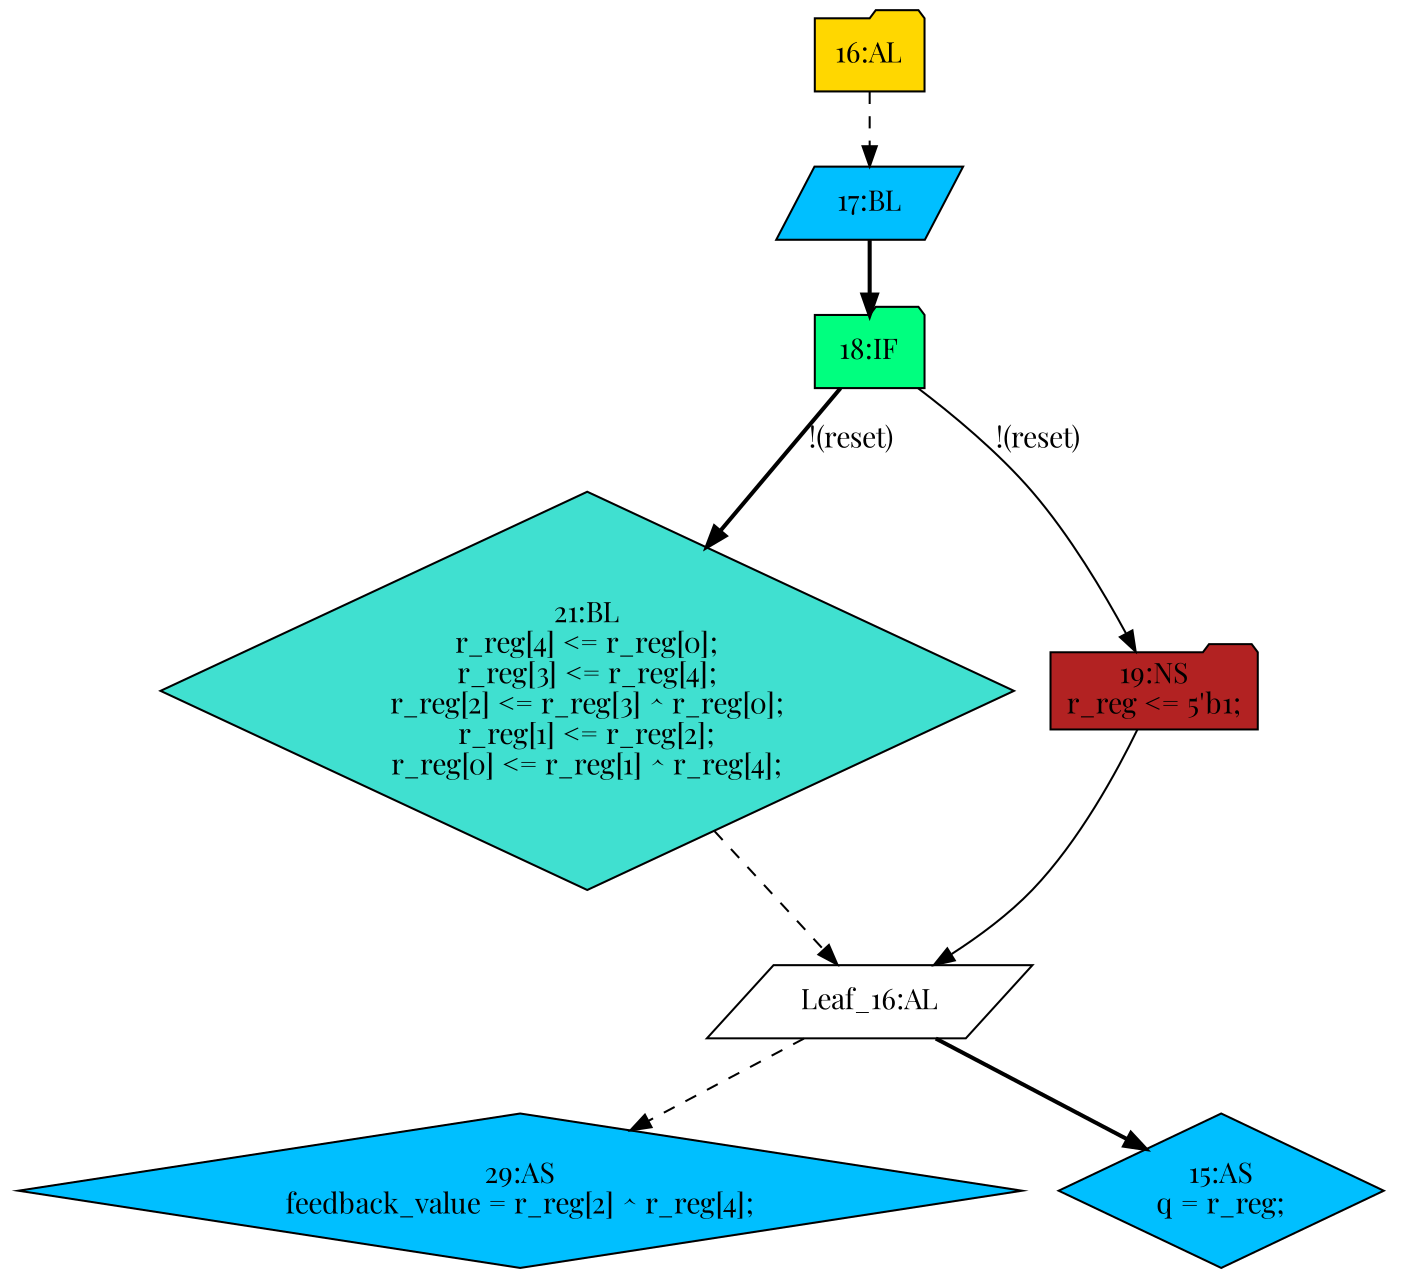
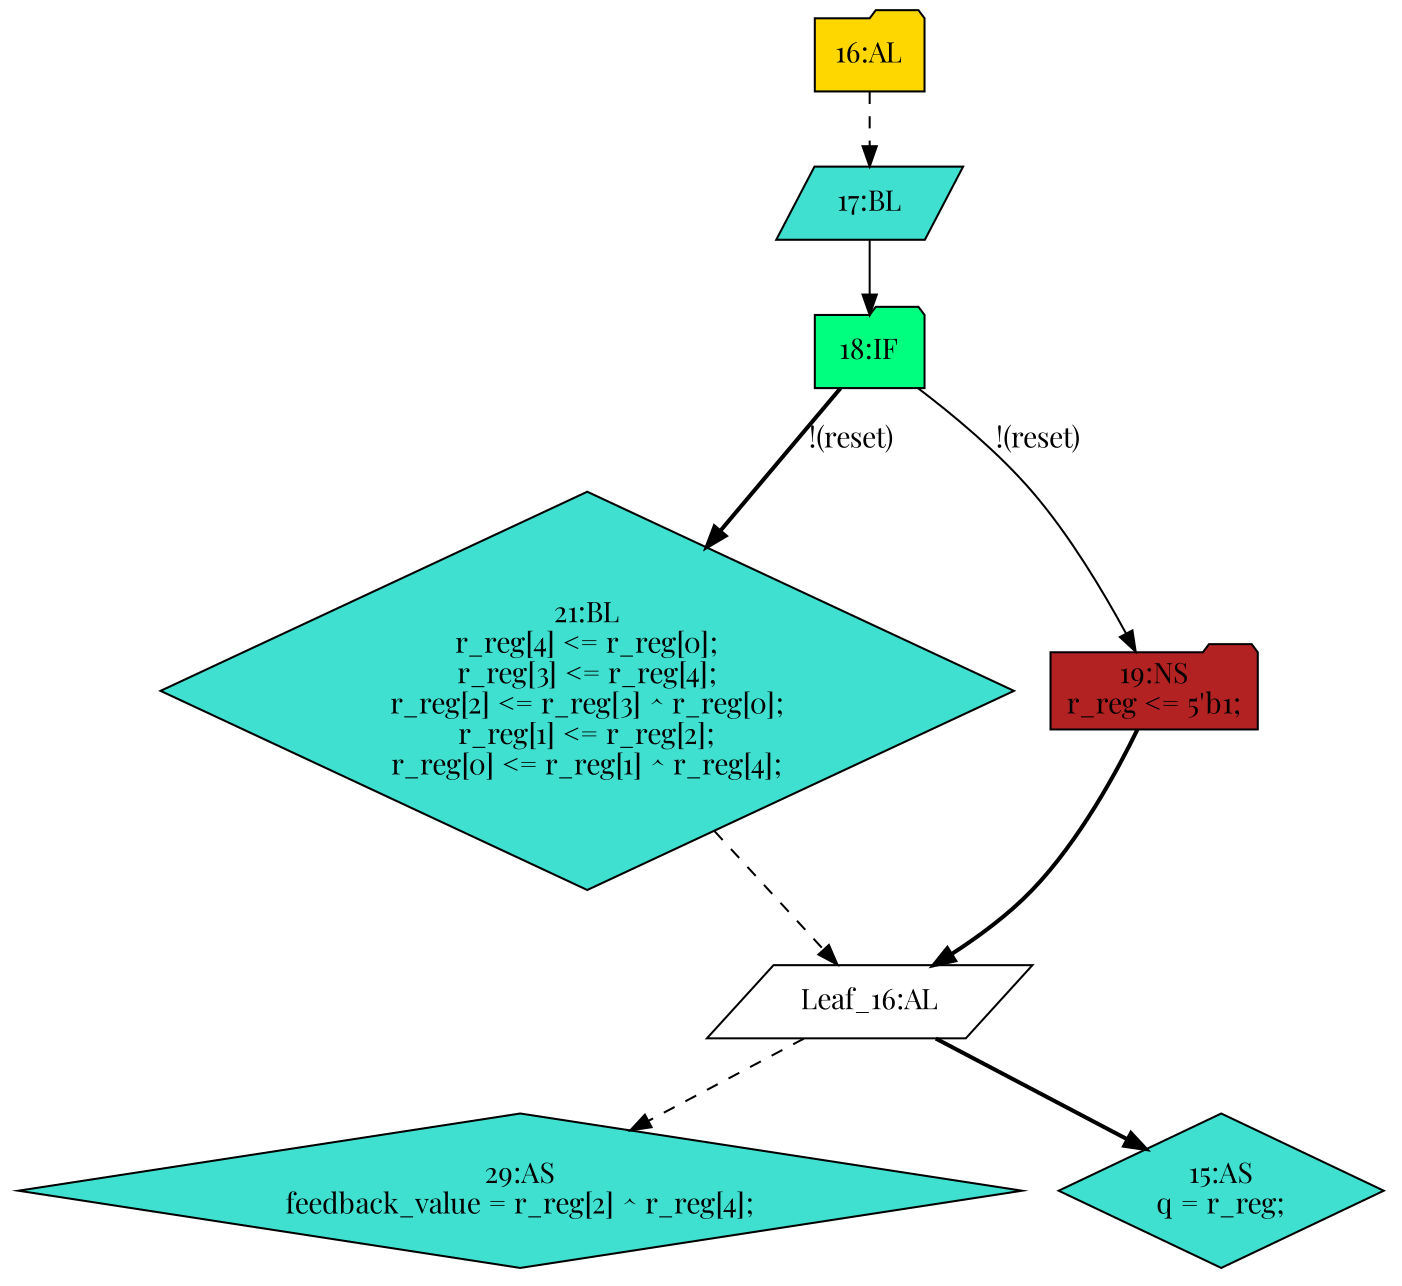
(870, 203) -> (870, 203)
(870, 267) -> (870, 267)
(1061, 856) -> (1061, 856)
(520, 1191) -> (520, 1191)
(1221, 1191) -> (1221, 1191)
